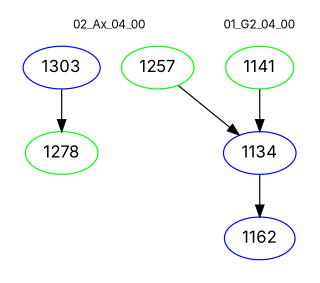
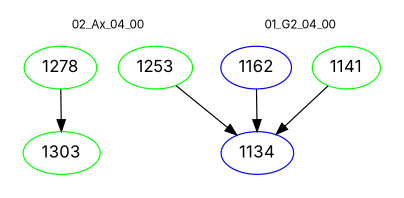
(62, 68) -> (62, 153)
(158, 68) -> (155, 68)
(62, 104) -> (61, 104)
(260, 190) -> (257, 104)
